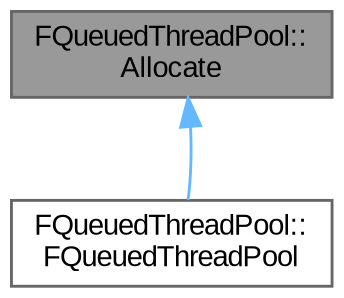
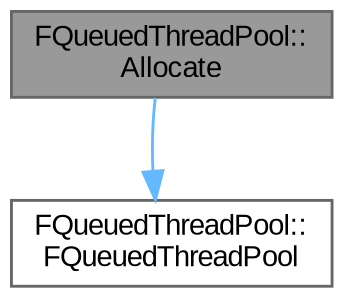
(191, 163) -> (153, 135)
